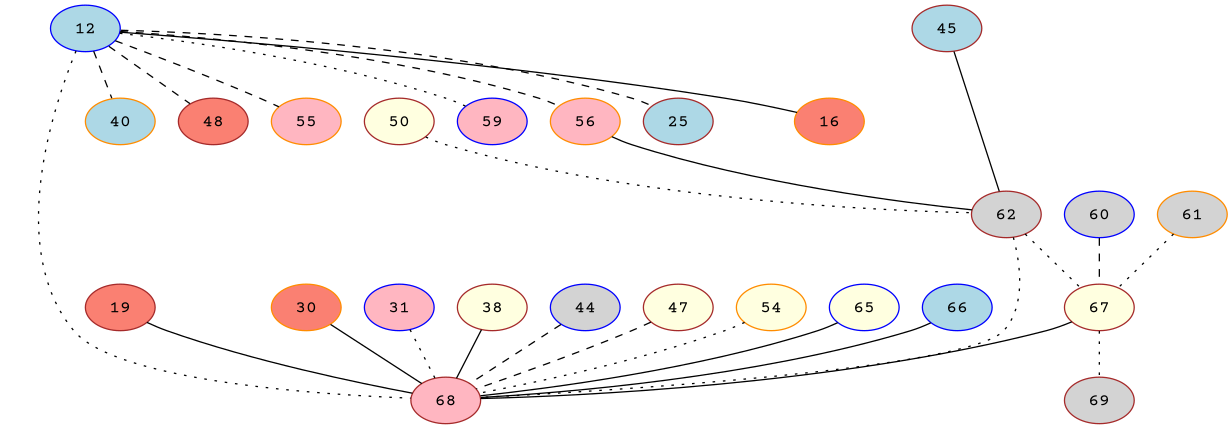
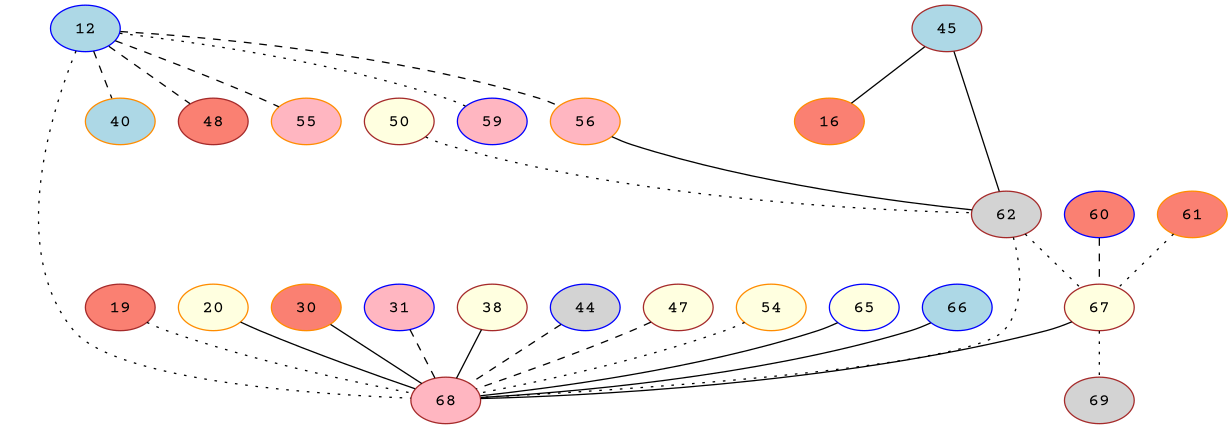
(595, 80) -> (888, 75)
(678, 121) -> none
(1099, 214) -> (1099, 214)
(1192, 214) -> (1192, 214)
none -> (213, 307)
(423, 354) -> (423, 354)
(278, 364) -> (278, 364)
